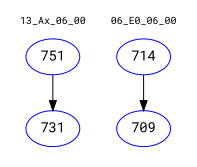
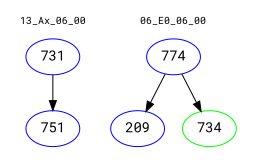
(144, 57) -> (174, 57)
(53, 88) -> (53, 88)
(144, 129) -> (138, 129)
none -> (209, 129)
